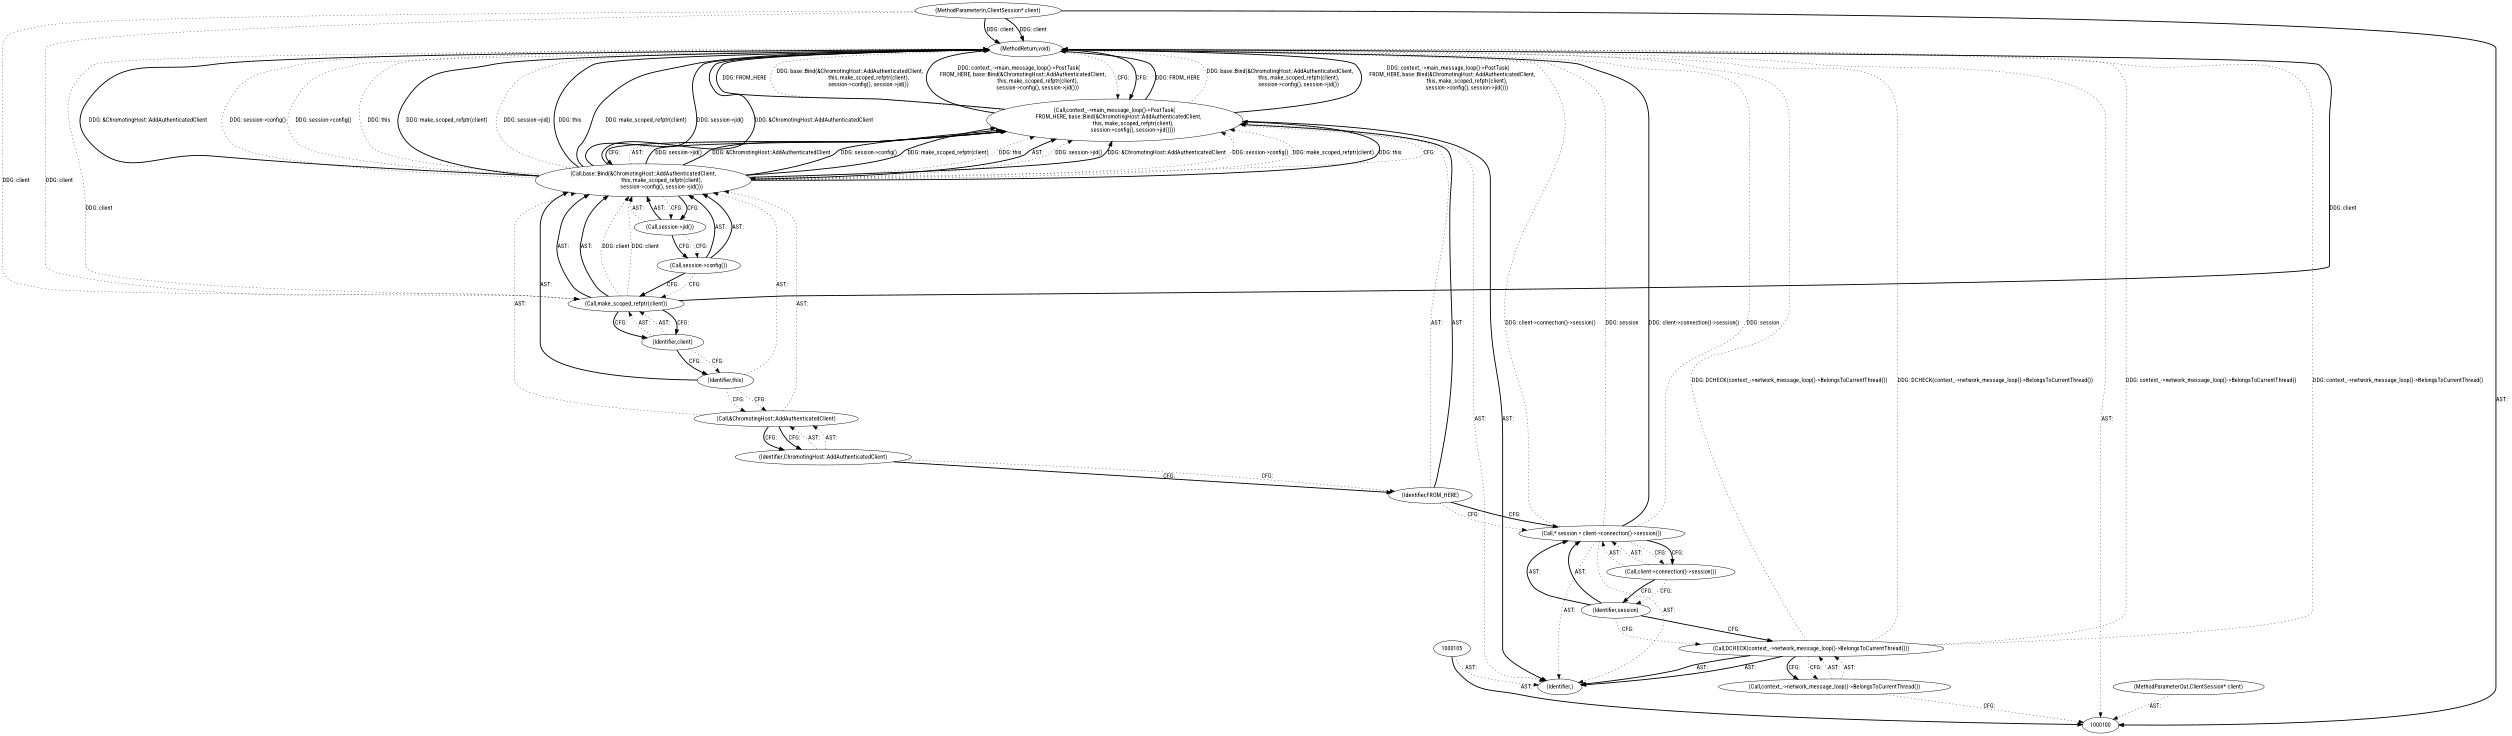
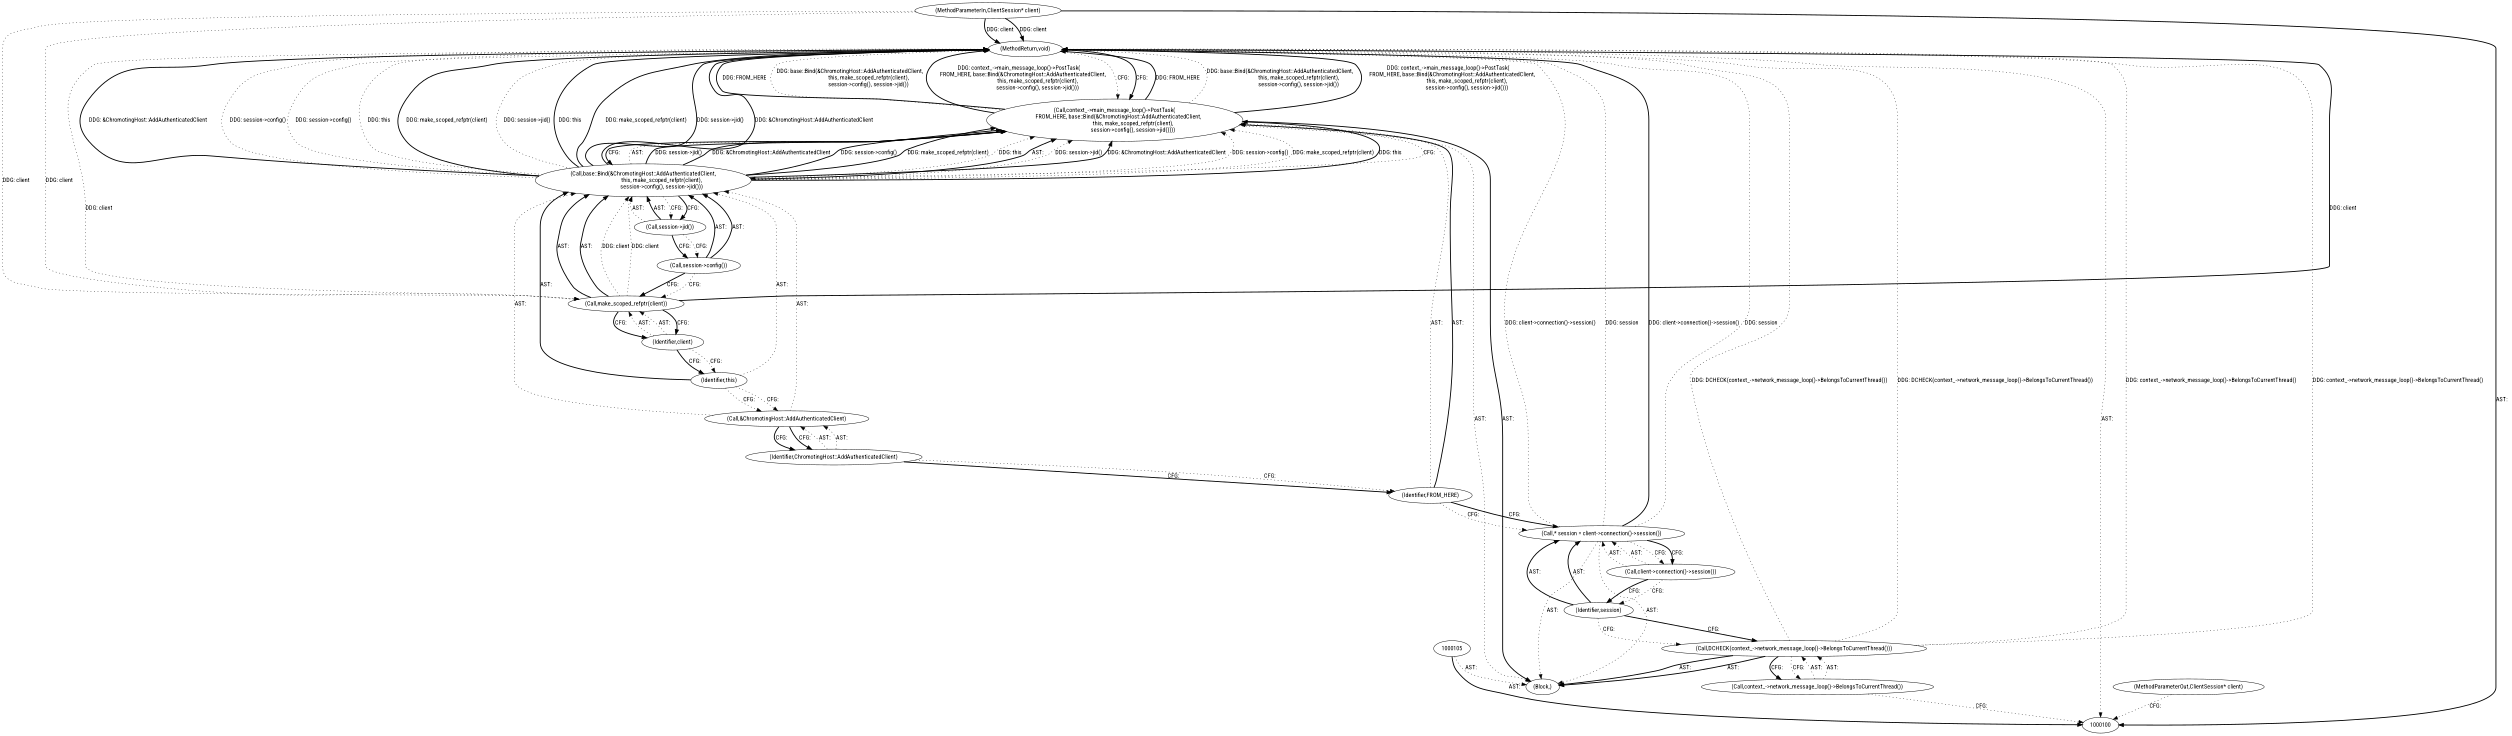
(1560, 687) -> (1543, 687)
(2156, 706) -> (2156, 706)
